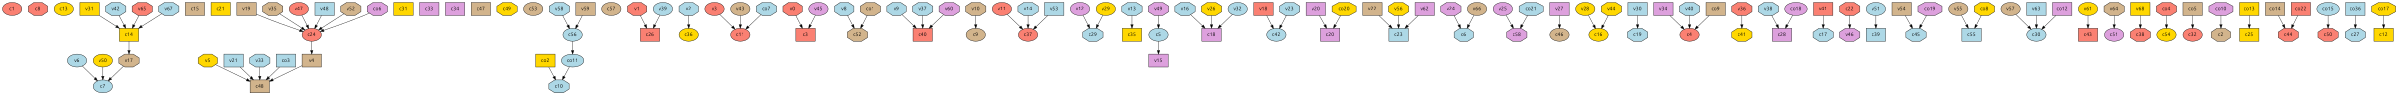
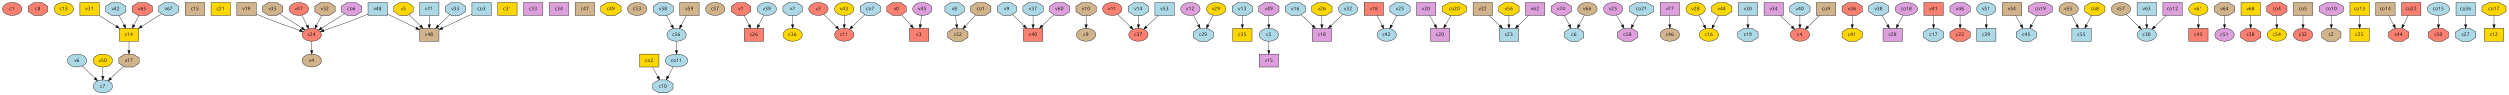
(740, 9) -> (844, 9)
(1850, 20) -> (1960, 20)
(312, 61) -> (312, 61)
(287, 73) -> (402, 21)
